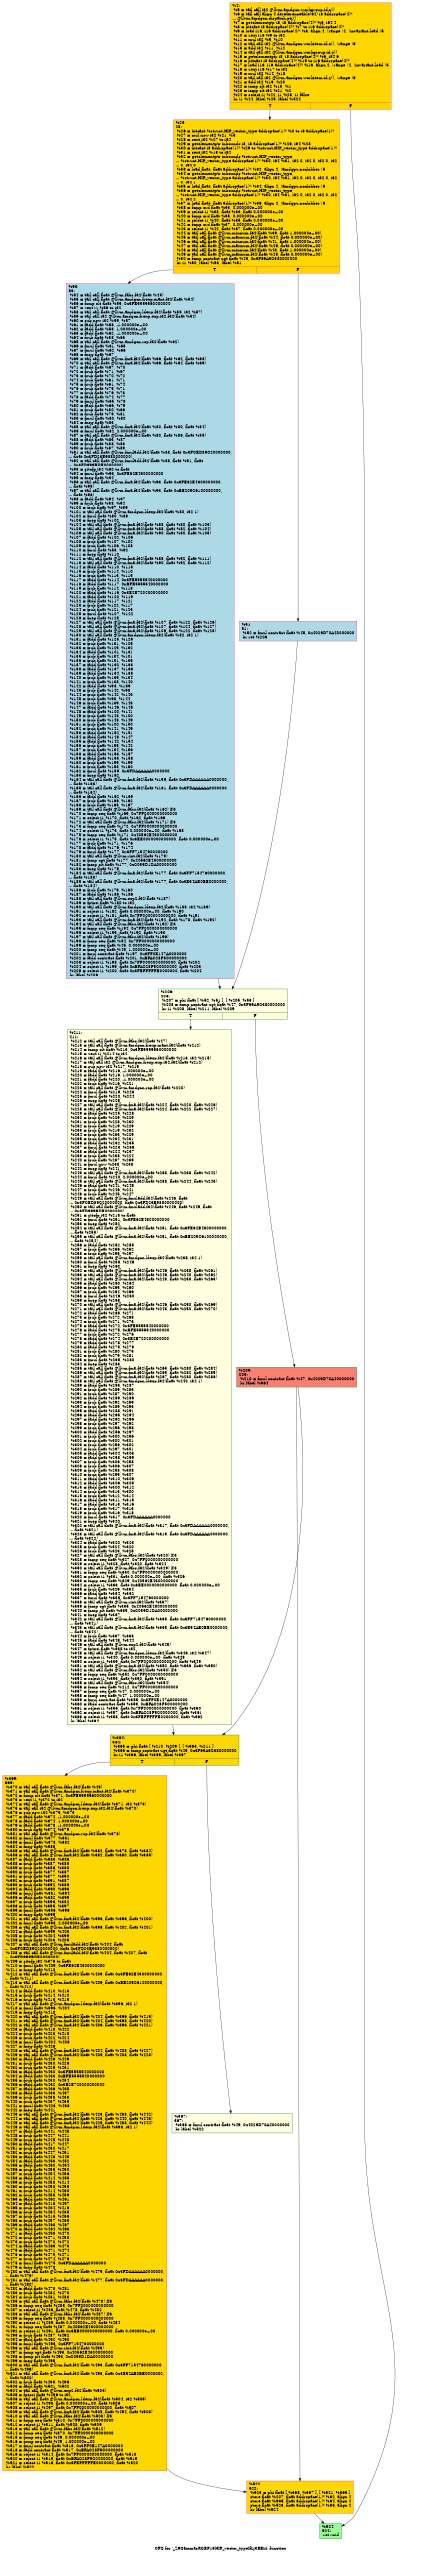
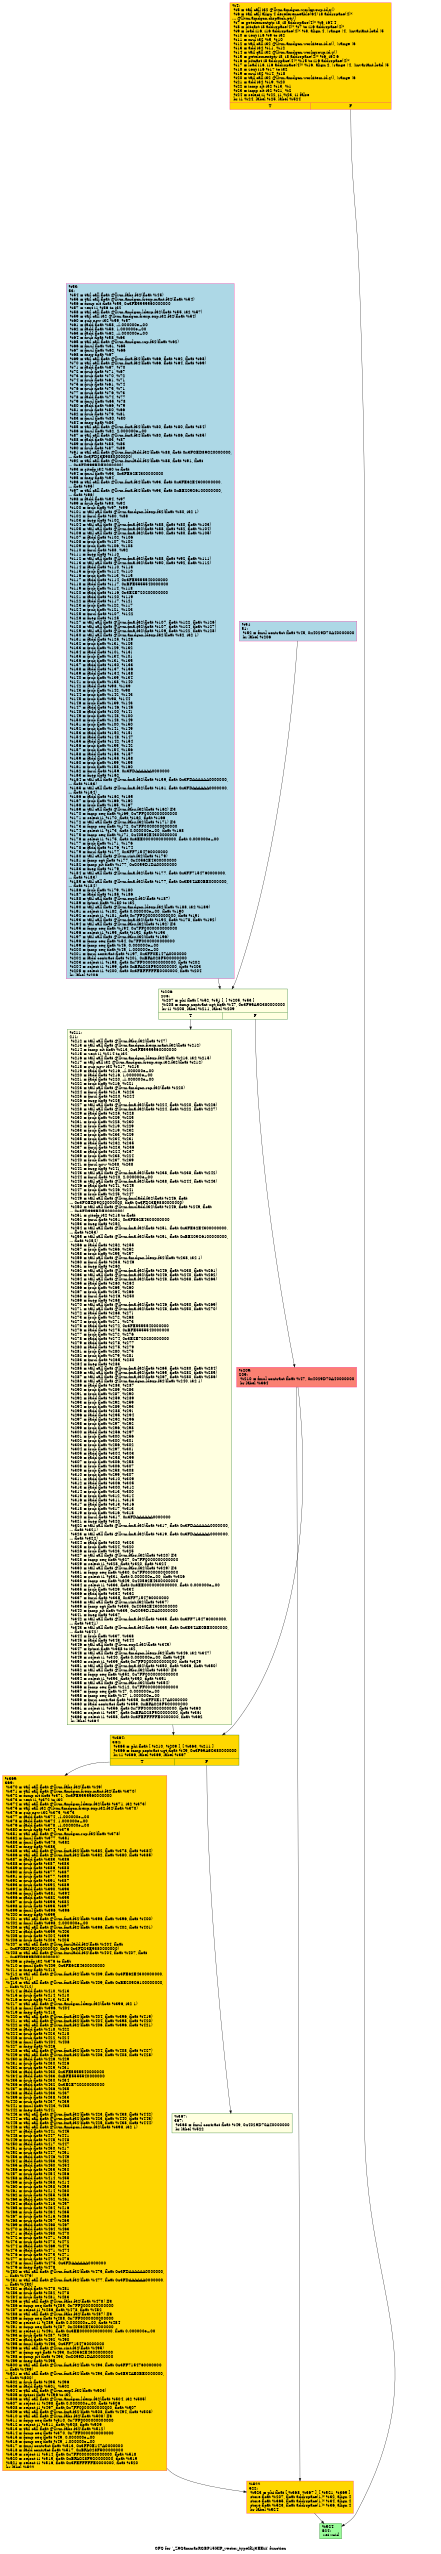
(256, 196) -> none
(254, 637) -> (256, 637)
(297, 1377) -> (297, 1377)
